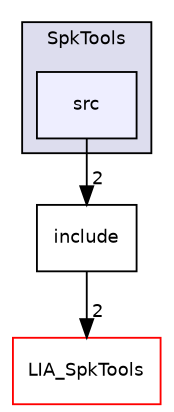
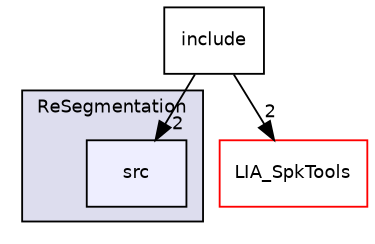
(87, 40) -> (113, 108)
(87, 165) -> (179, 102)
